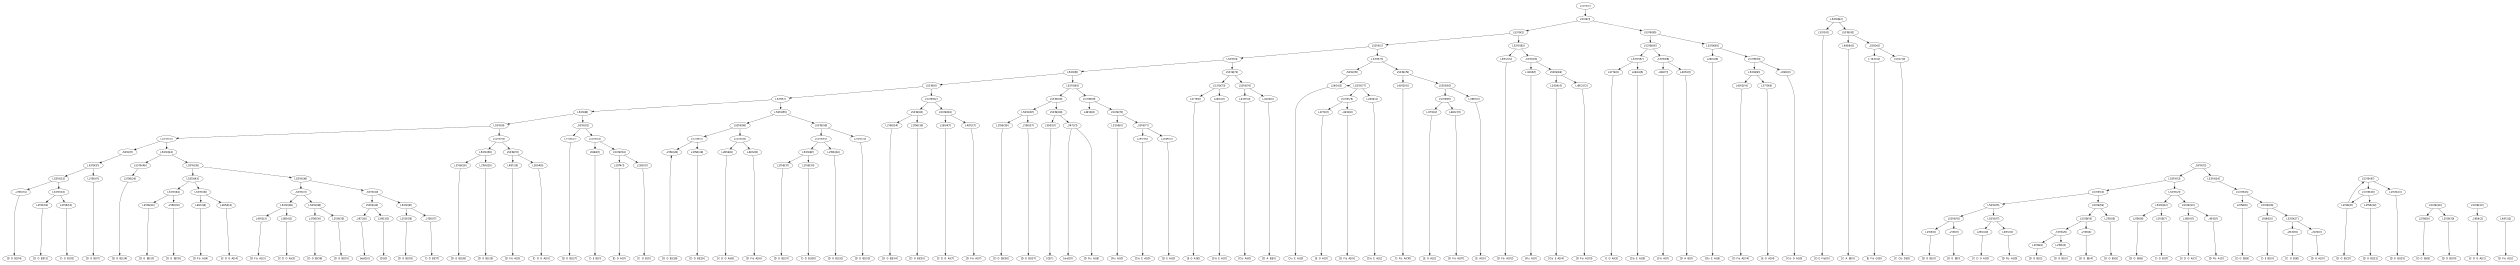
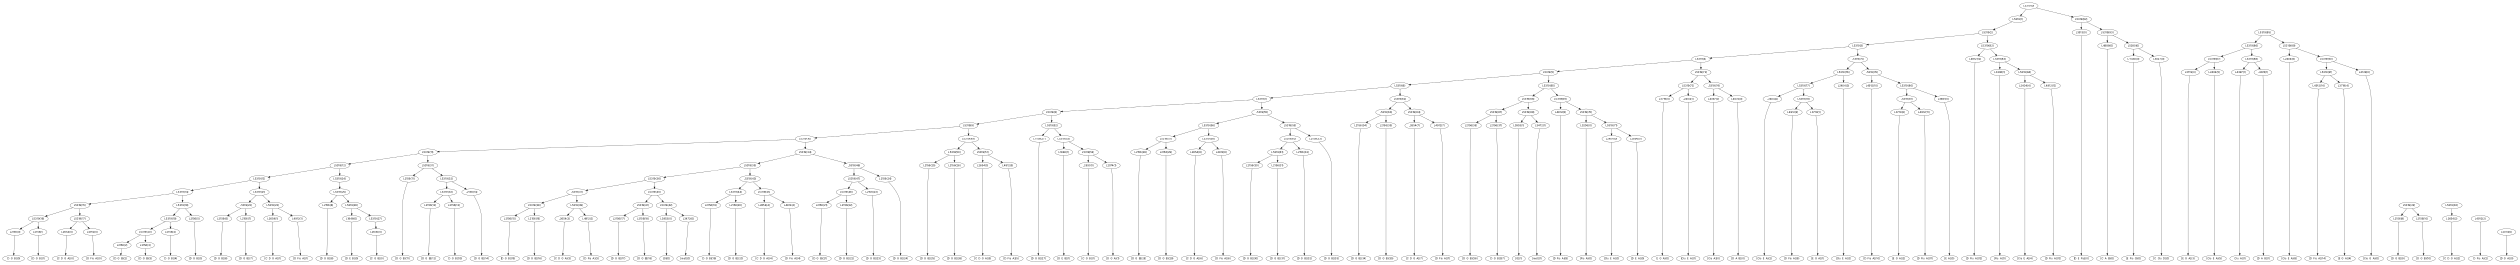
none -> (2054, 12)
(1616, 26) -> none
(1347, 86) -> (1824, 79)
none -> (385, 159)
(1092, 188) -> (1561, 185)
(2354, 192) -> (854, 171)
(670, 206) -> (1139, 204)
(2304, 225) -> none
